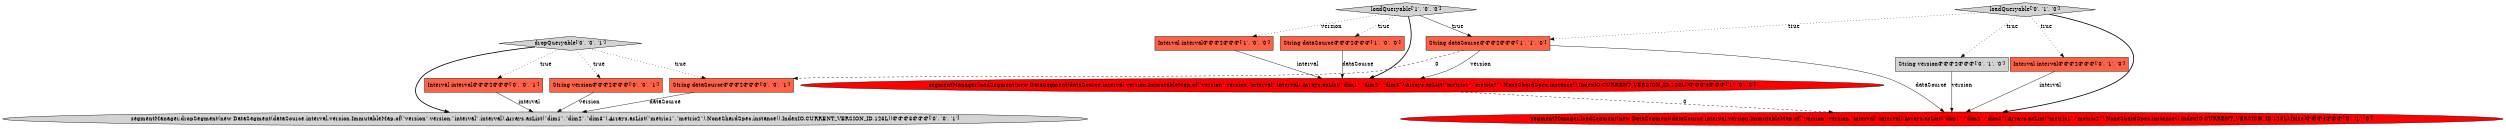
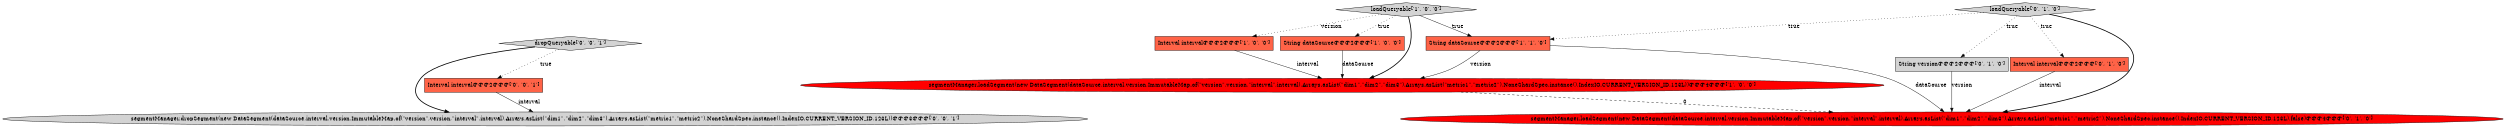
(606, 85) -> none
(732, 85) -> none
